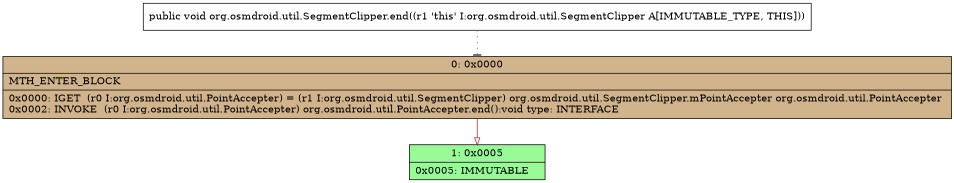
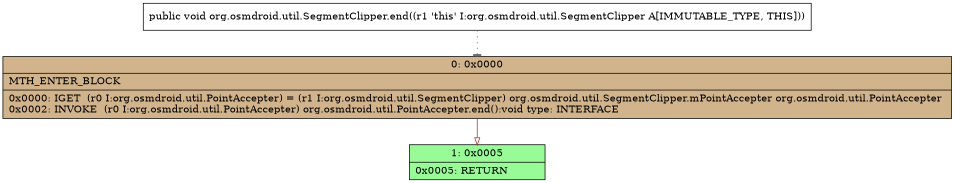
(477, 171) -> (467, 171)
